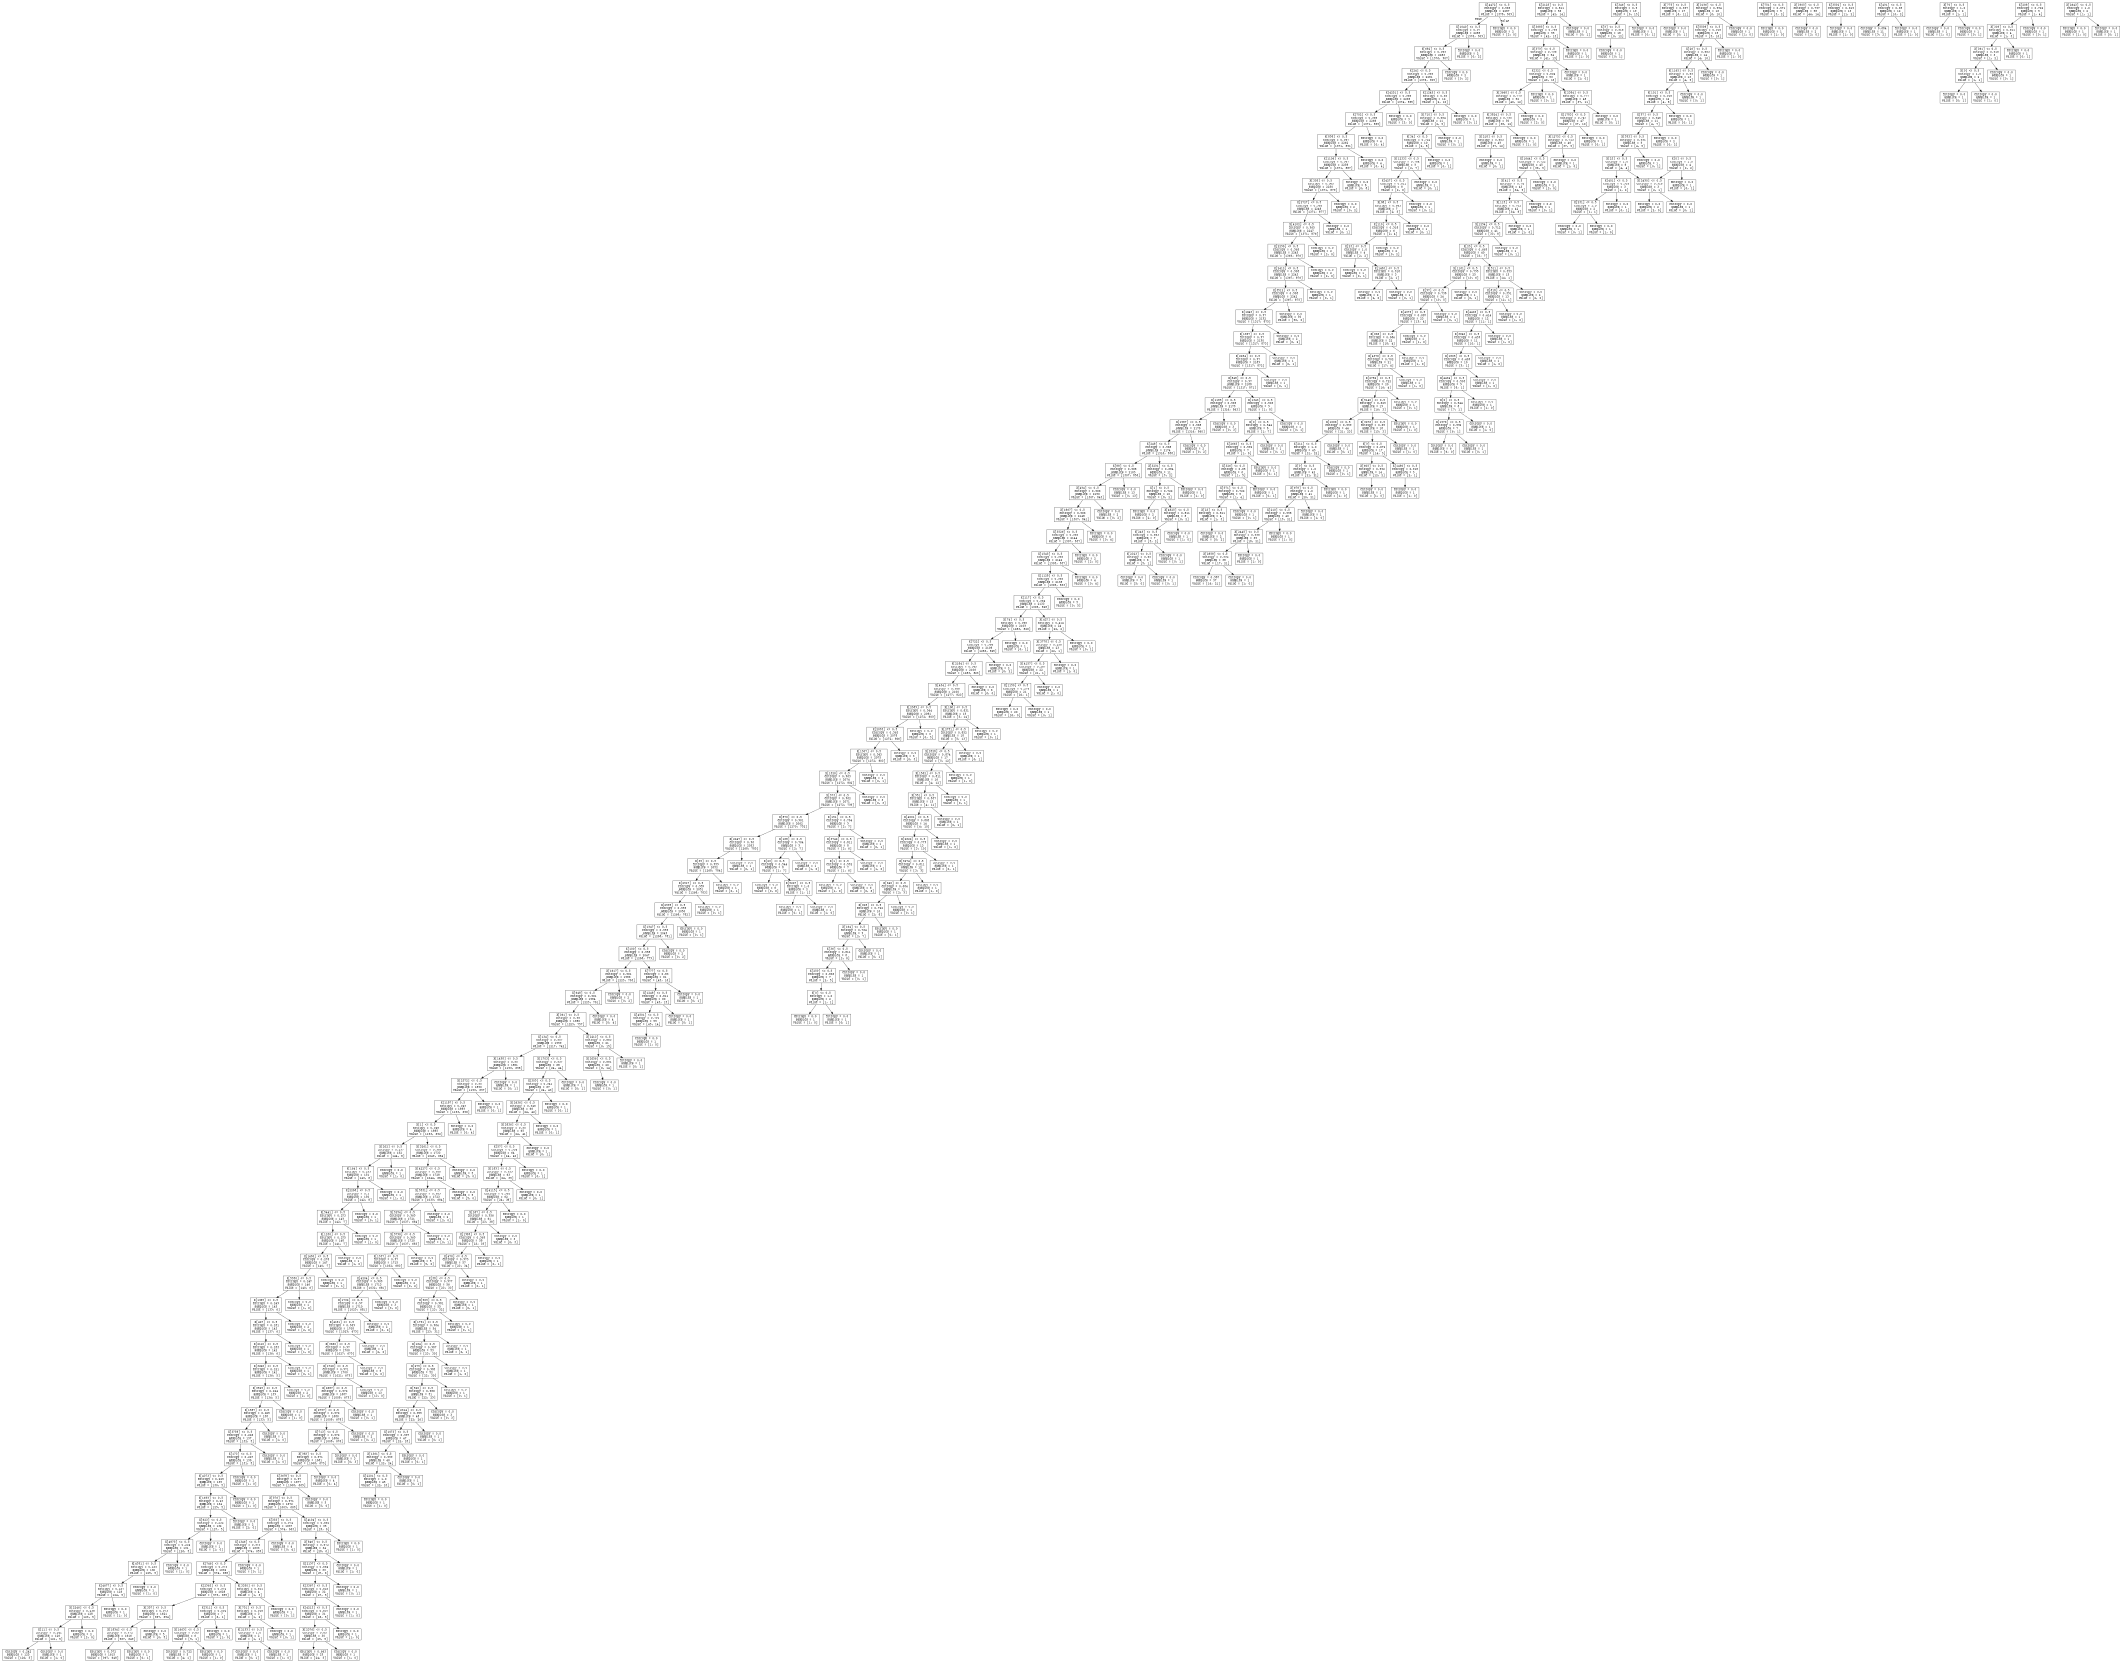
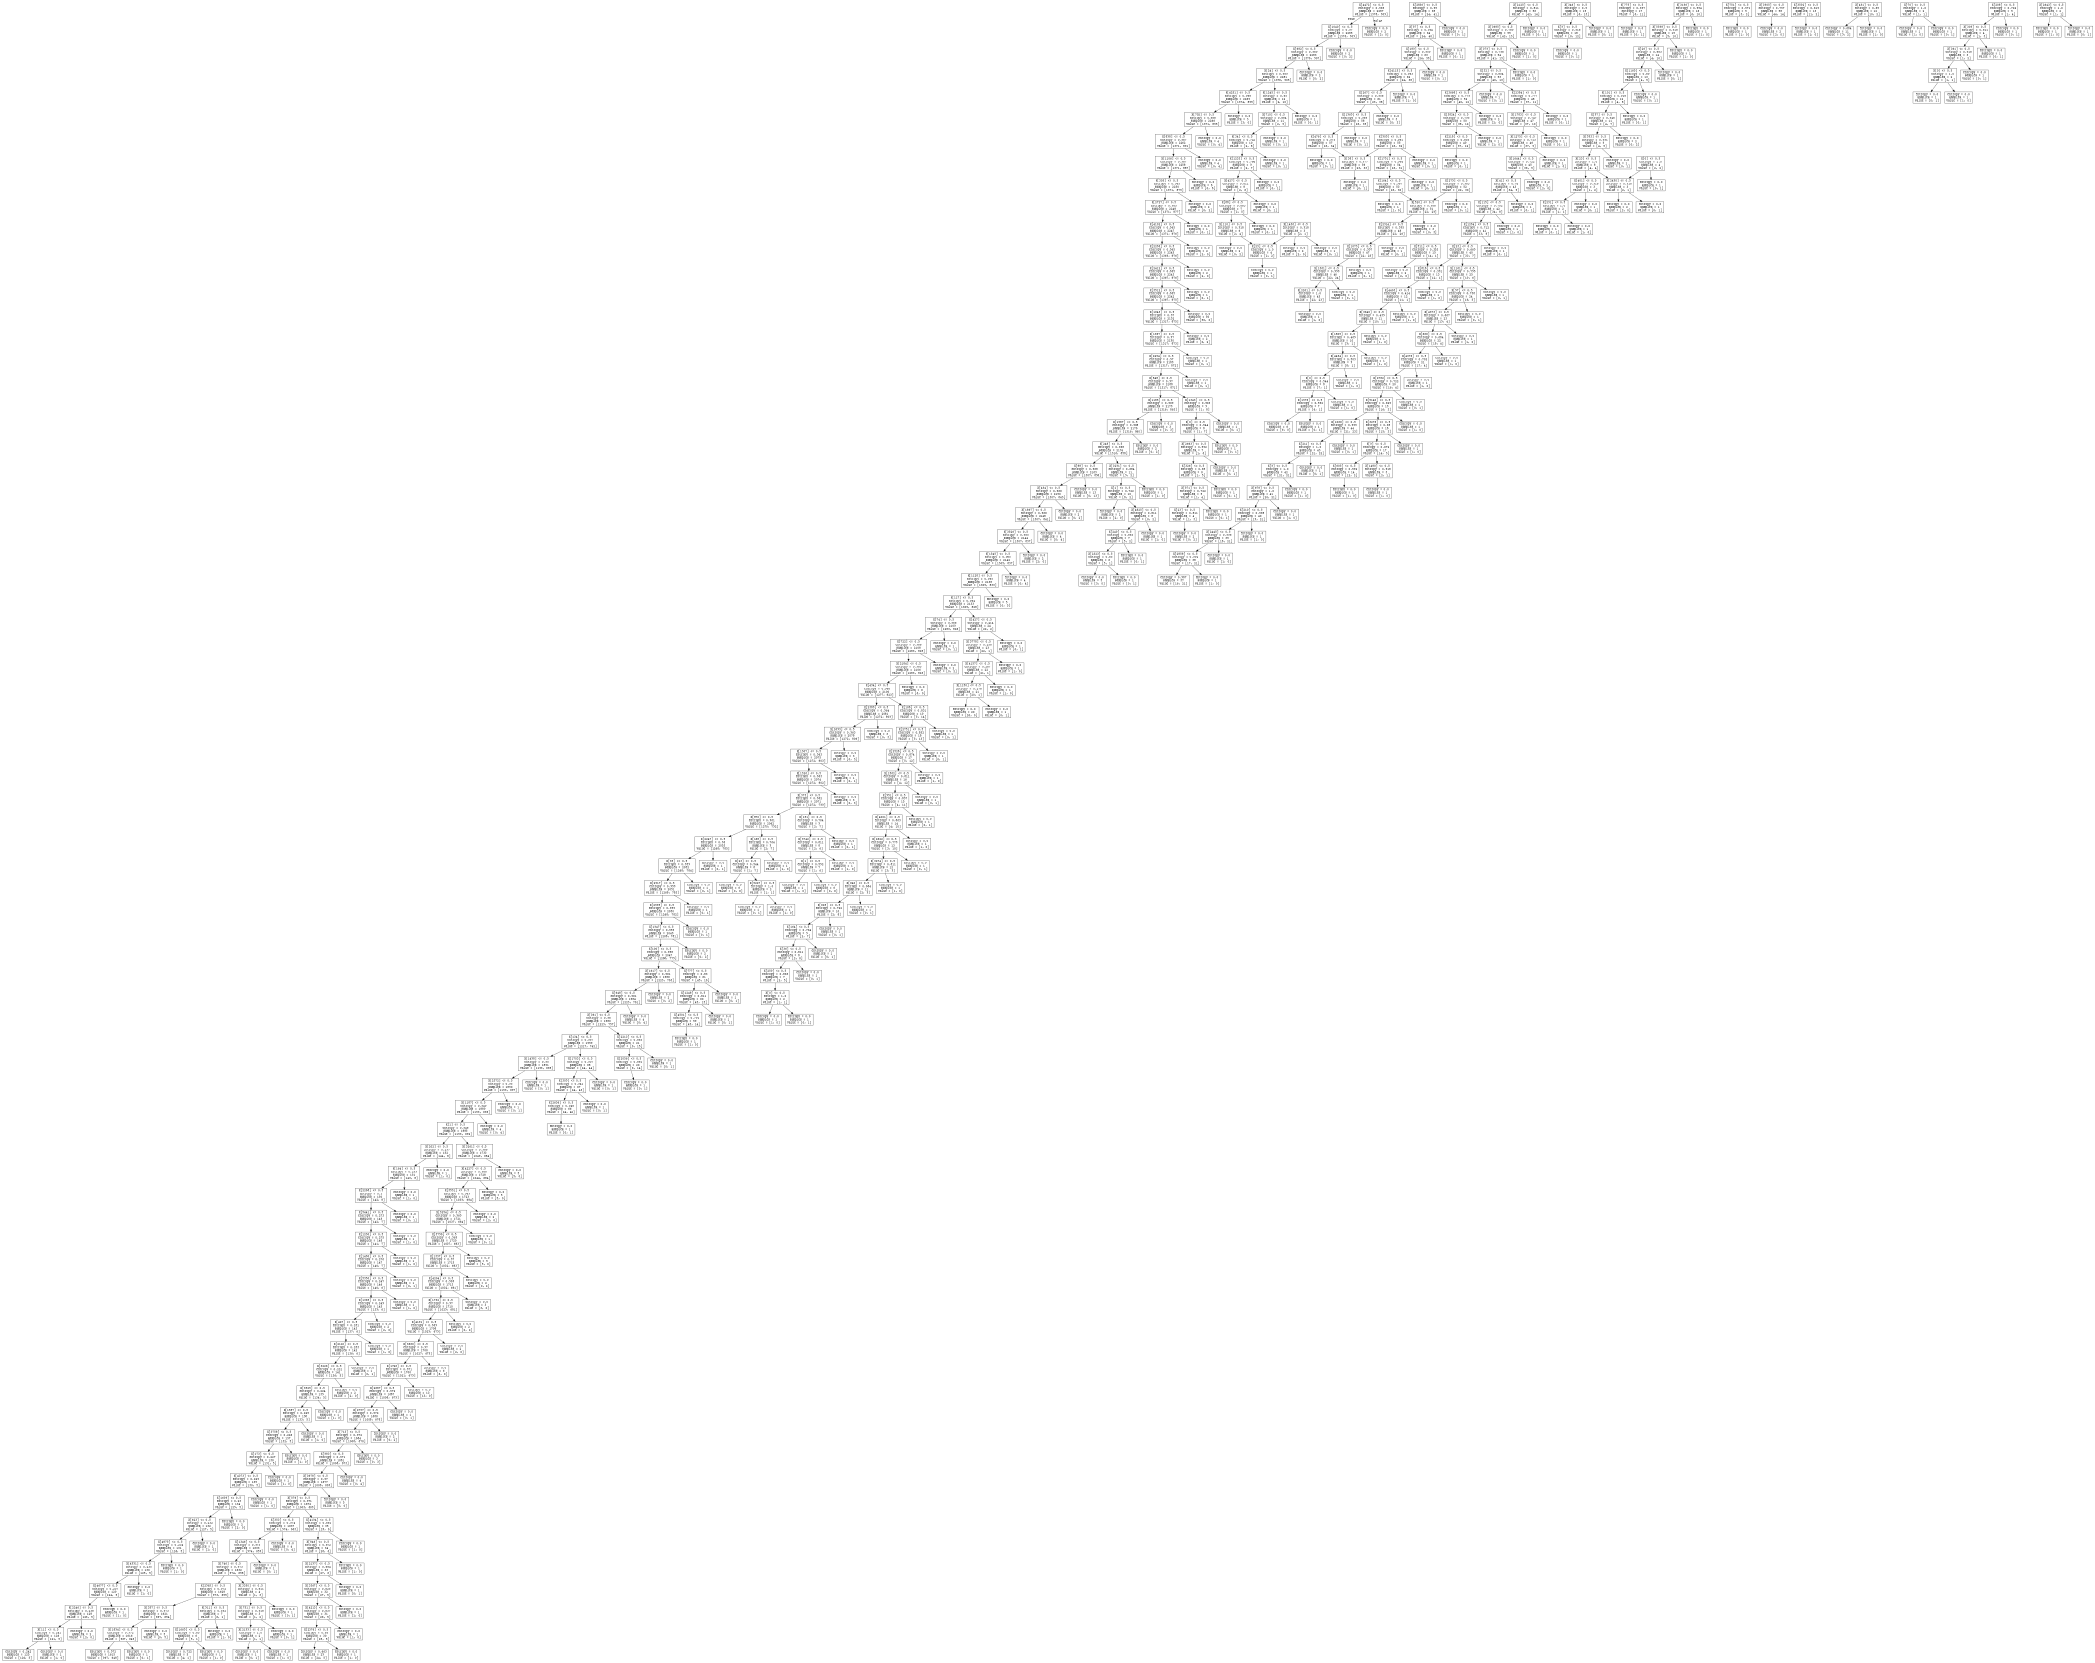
(1675, 10) -> (1632, 10)
(1486, 261) -> (1447, 262)
(1370, 262) -> (1280, 240)
(518, 1117) -> none
(435, 1293) -> (1373, 152)
(423, 1359) -> (1405, 196)
